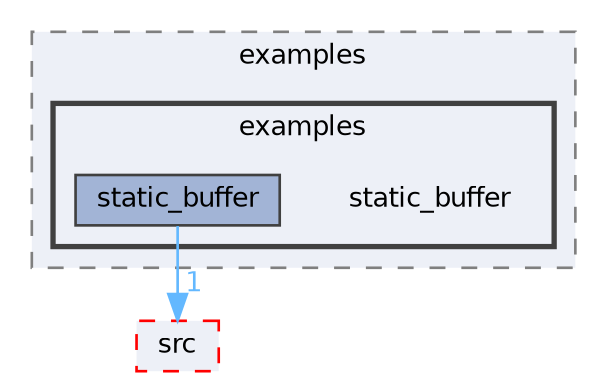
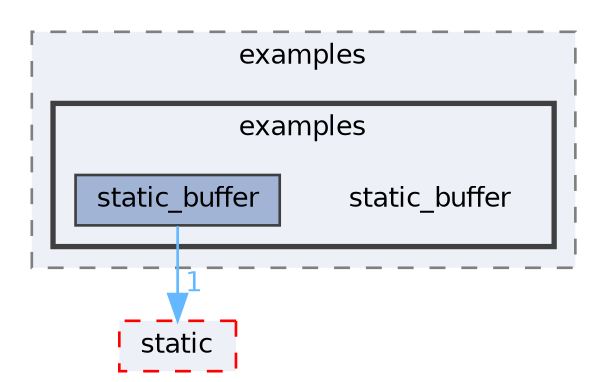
(178, 346) -> (178, 346)
